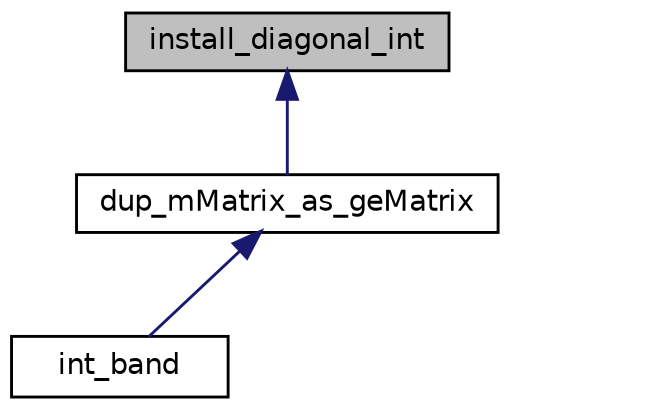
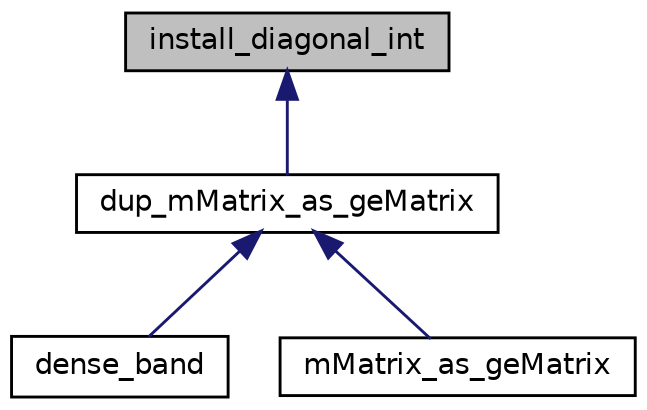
(120, 367) -> (120, 367)
none -> (458, 367)
